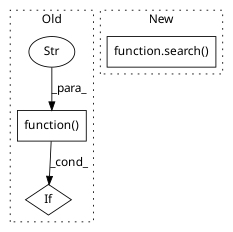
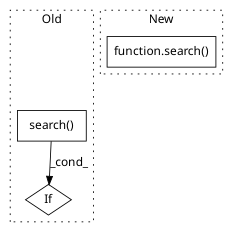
(52, 52) -> none
(52, 126) -> (52, 126)
